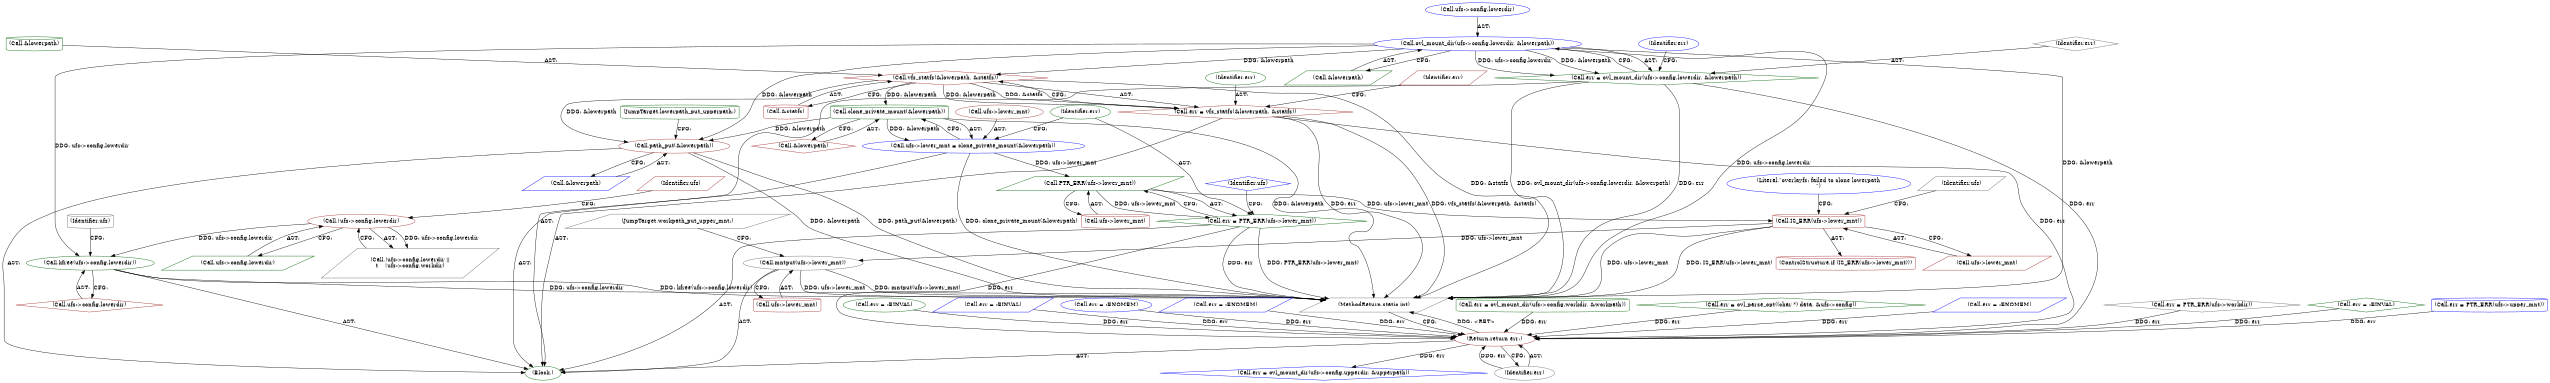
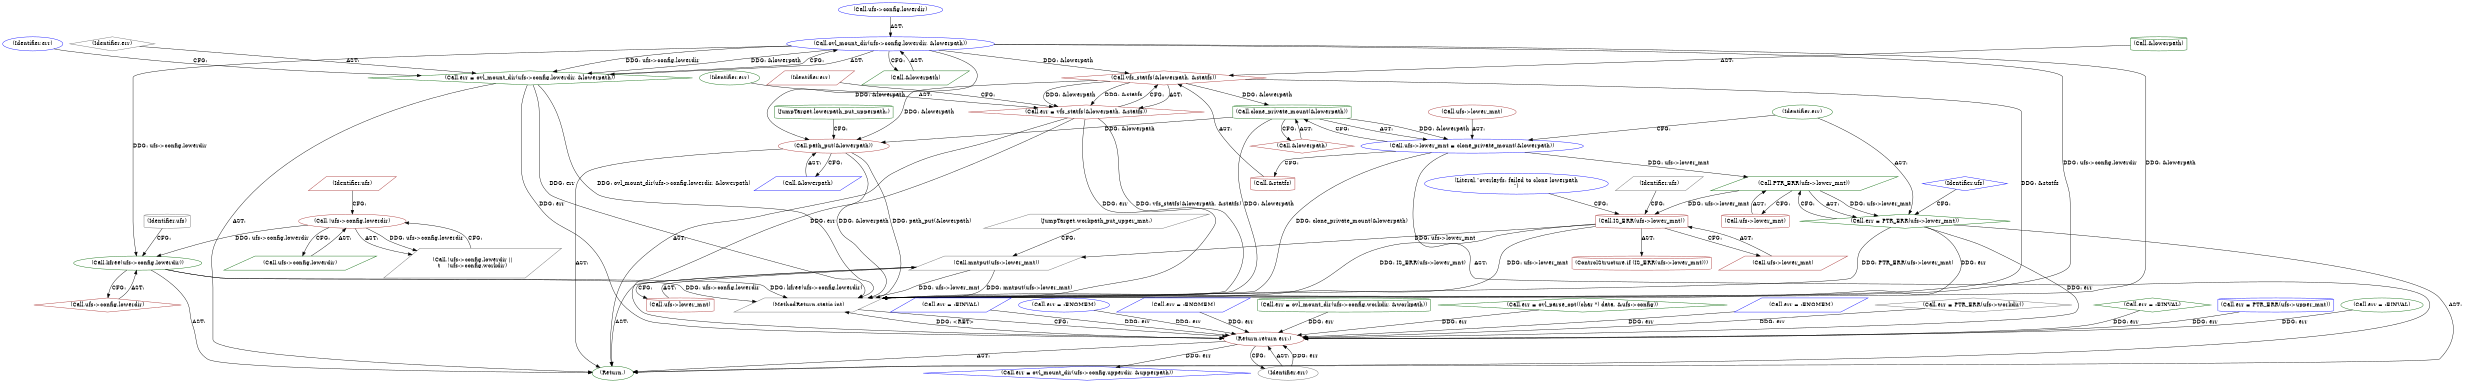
(864, 93) -> (1332, 156)
(803, 263) -> (997, 263)
(543, 373) -> (613, 373)
